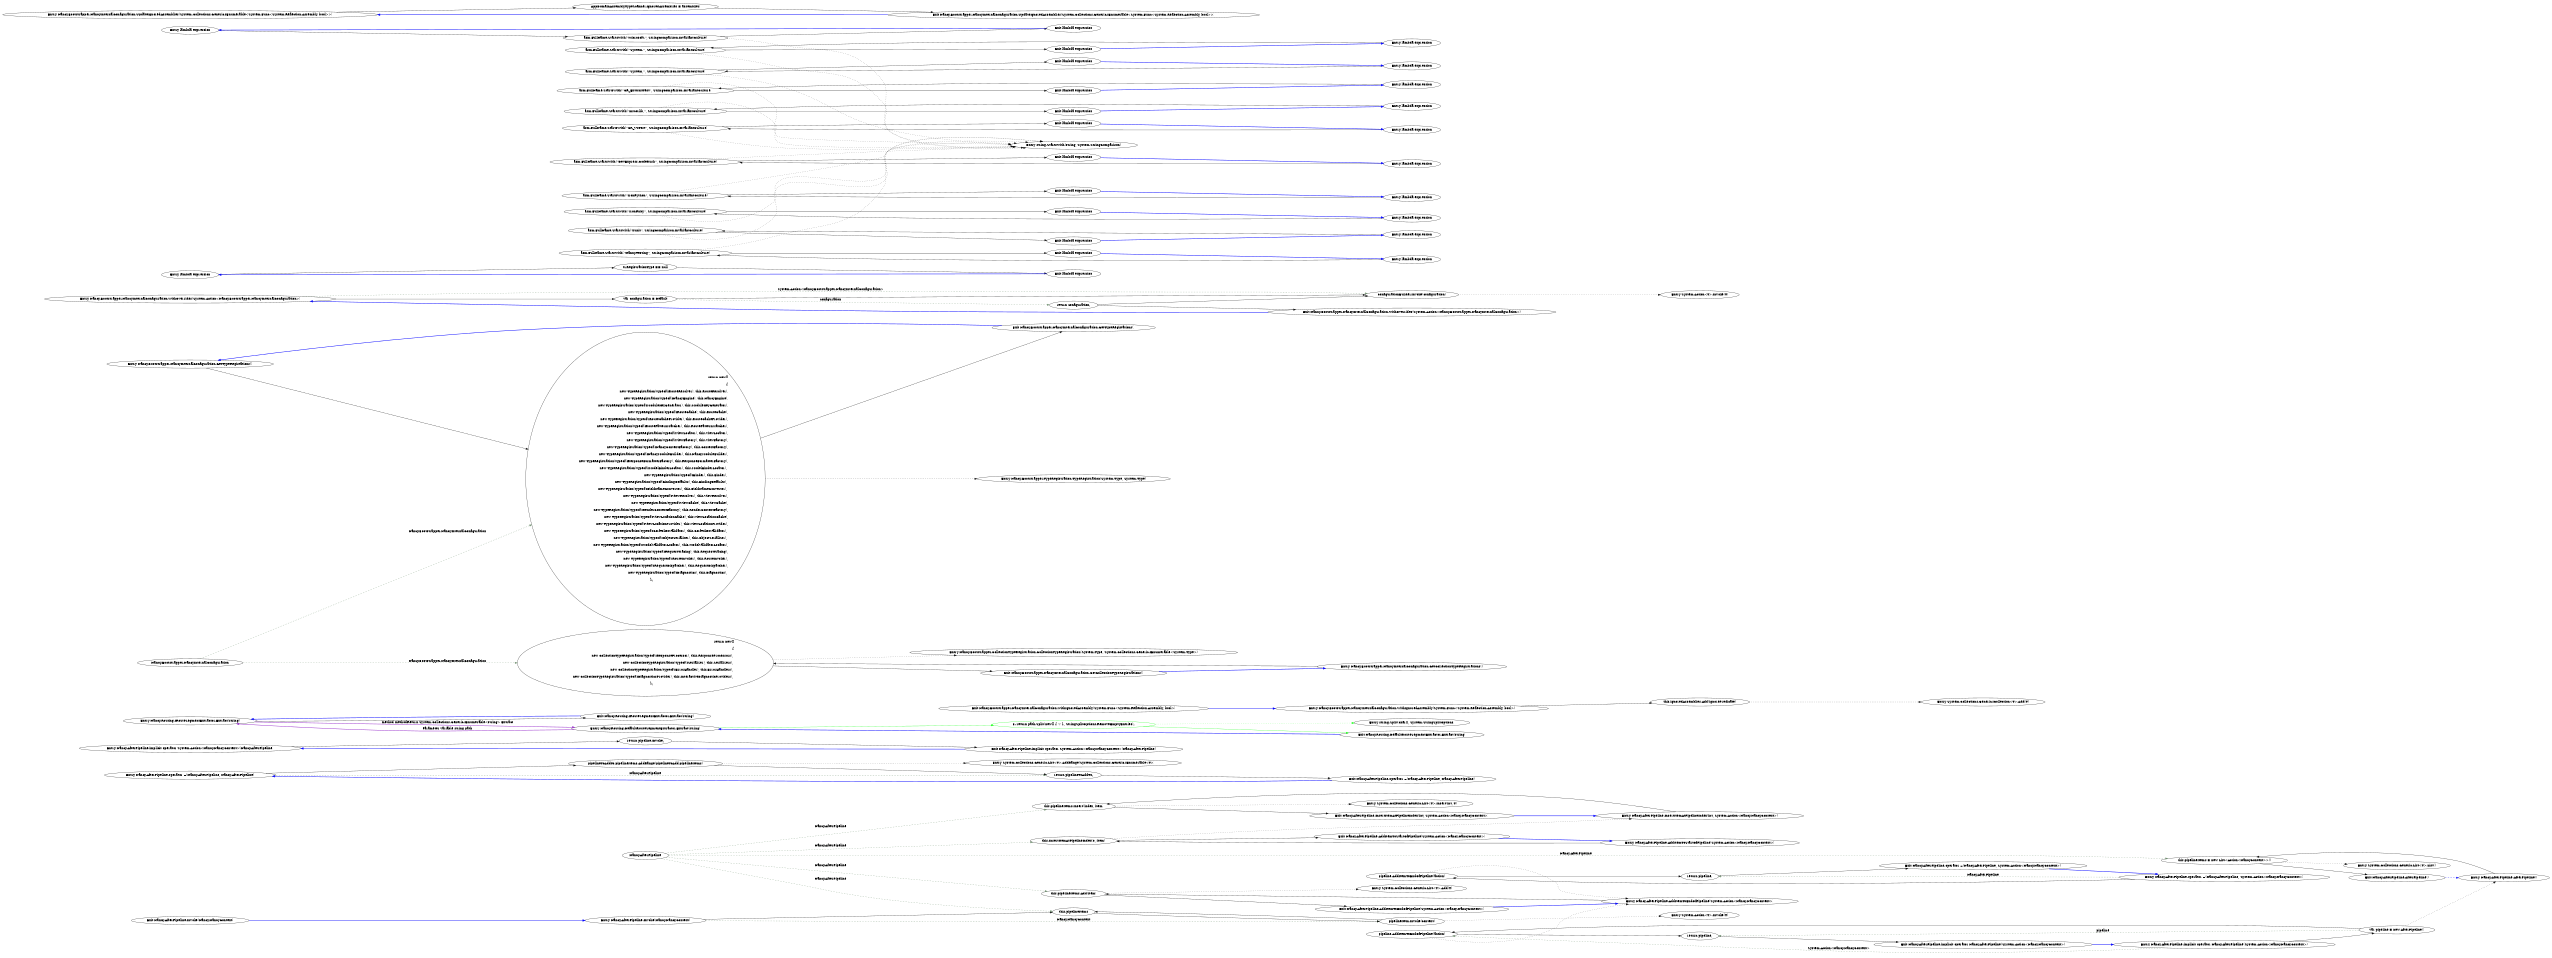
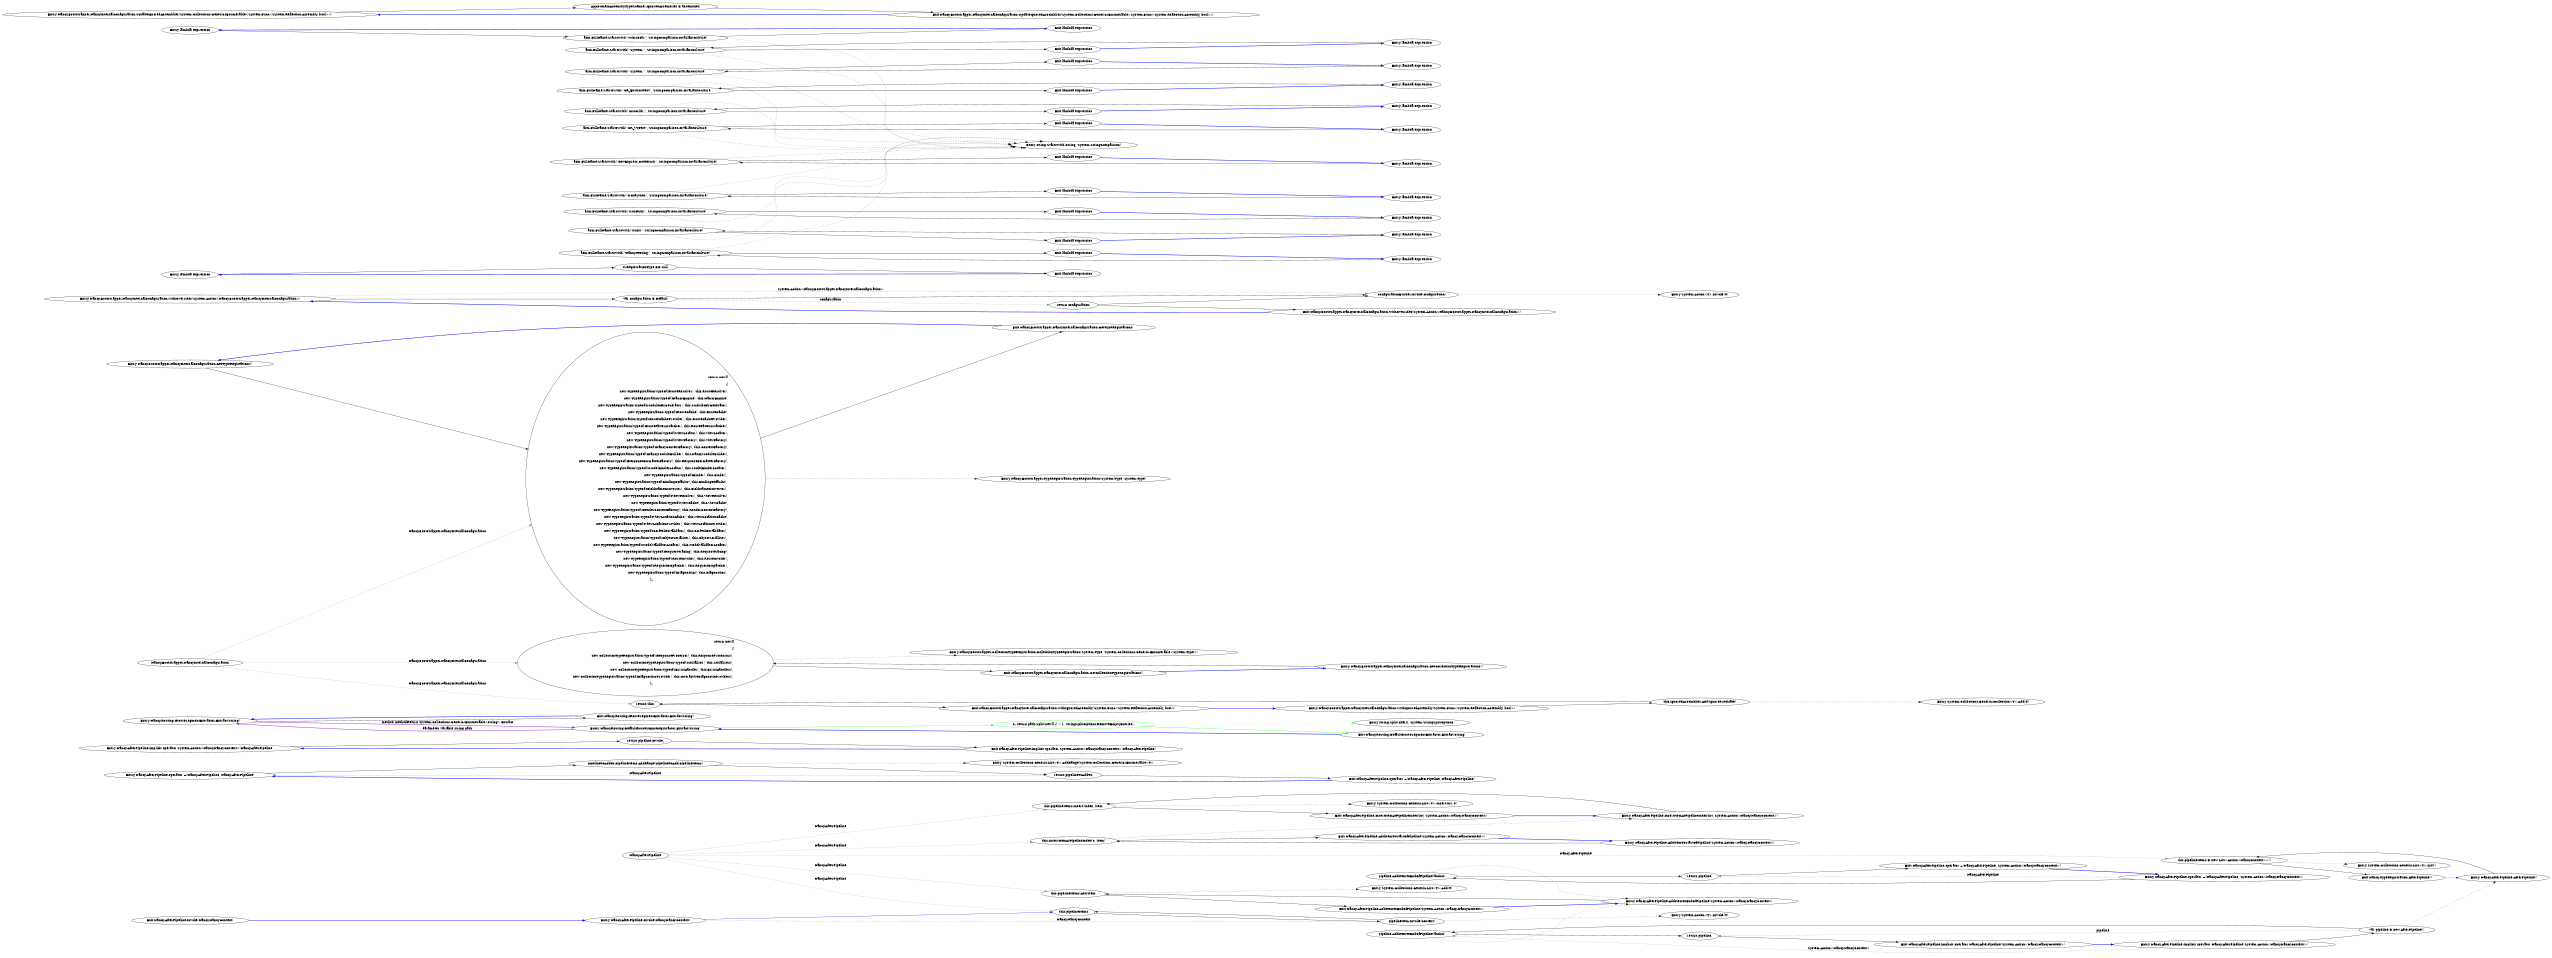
none -> (645, 704)
(2397, 878) -> (2397, 878)
(877, 916) -> (877, 916)
